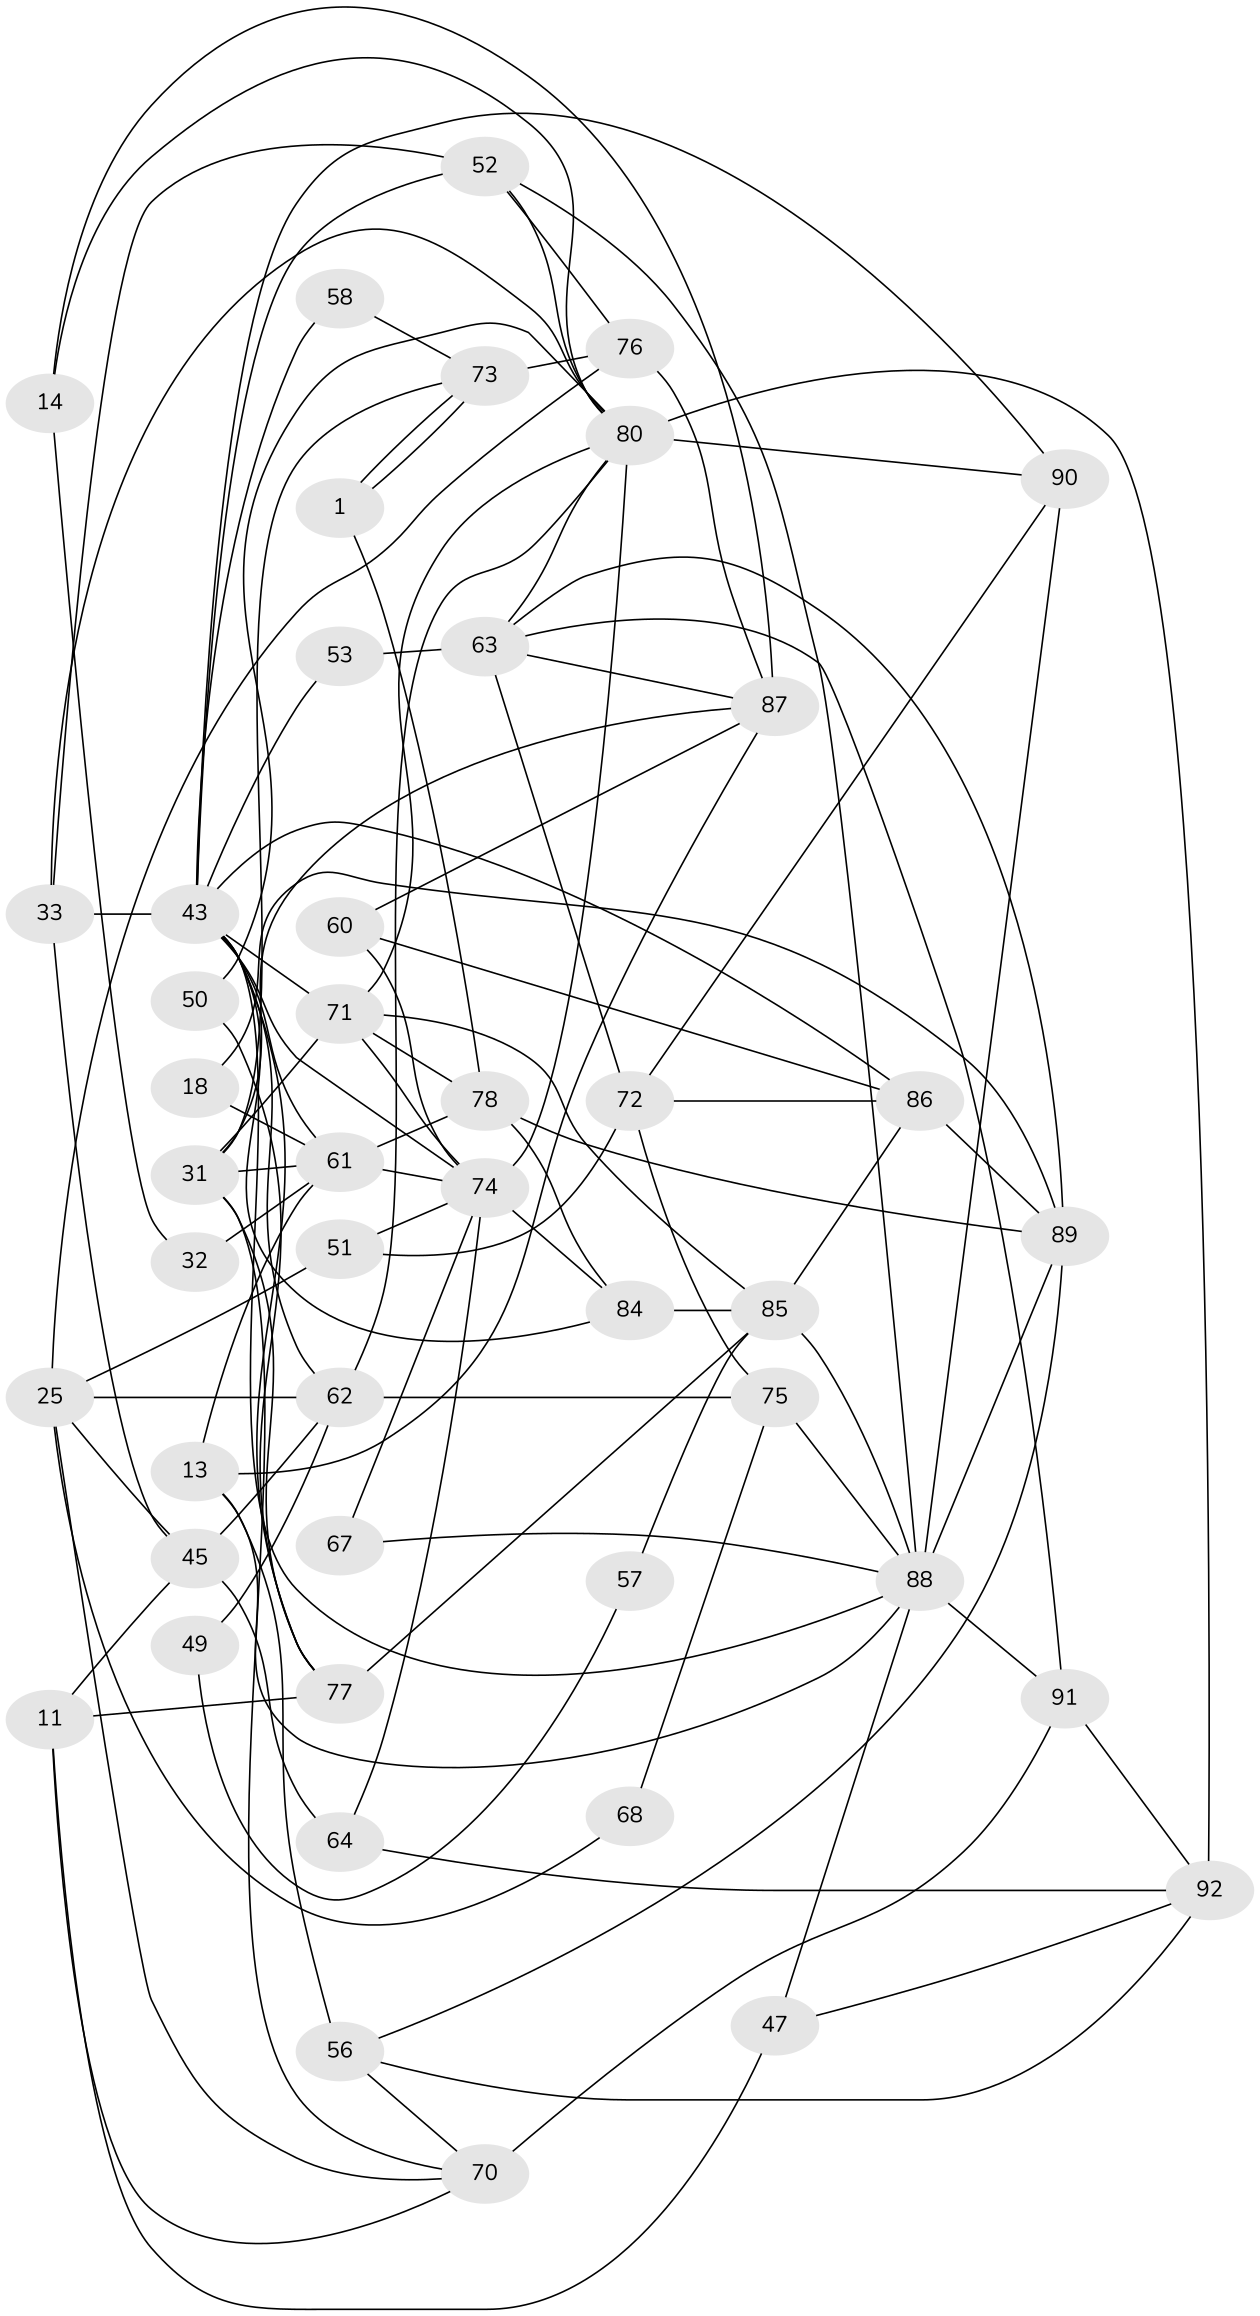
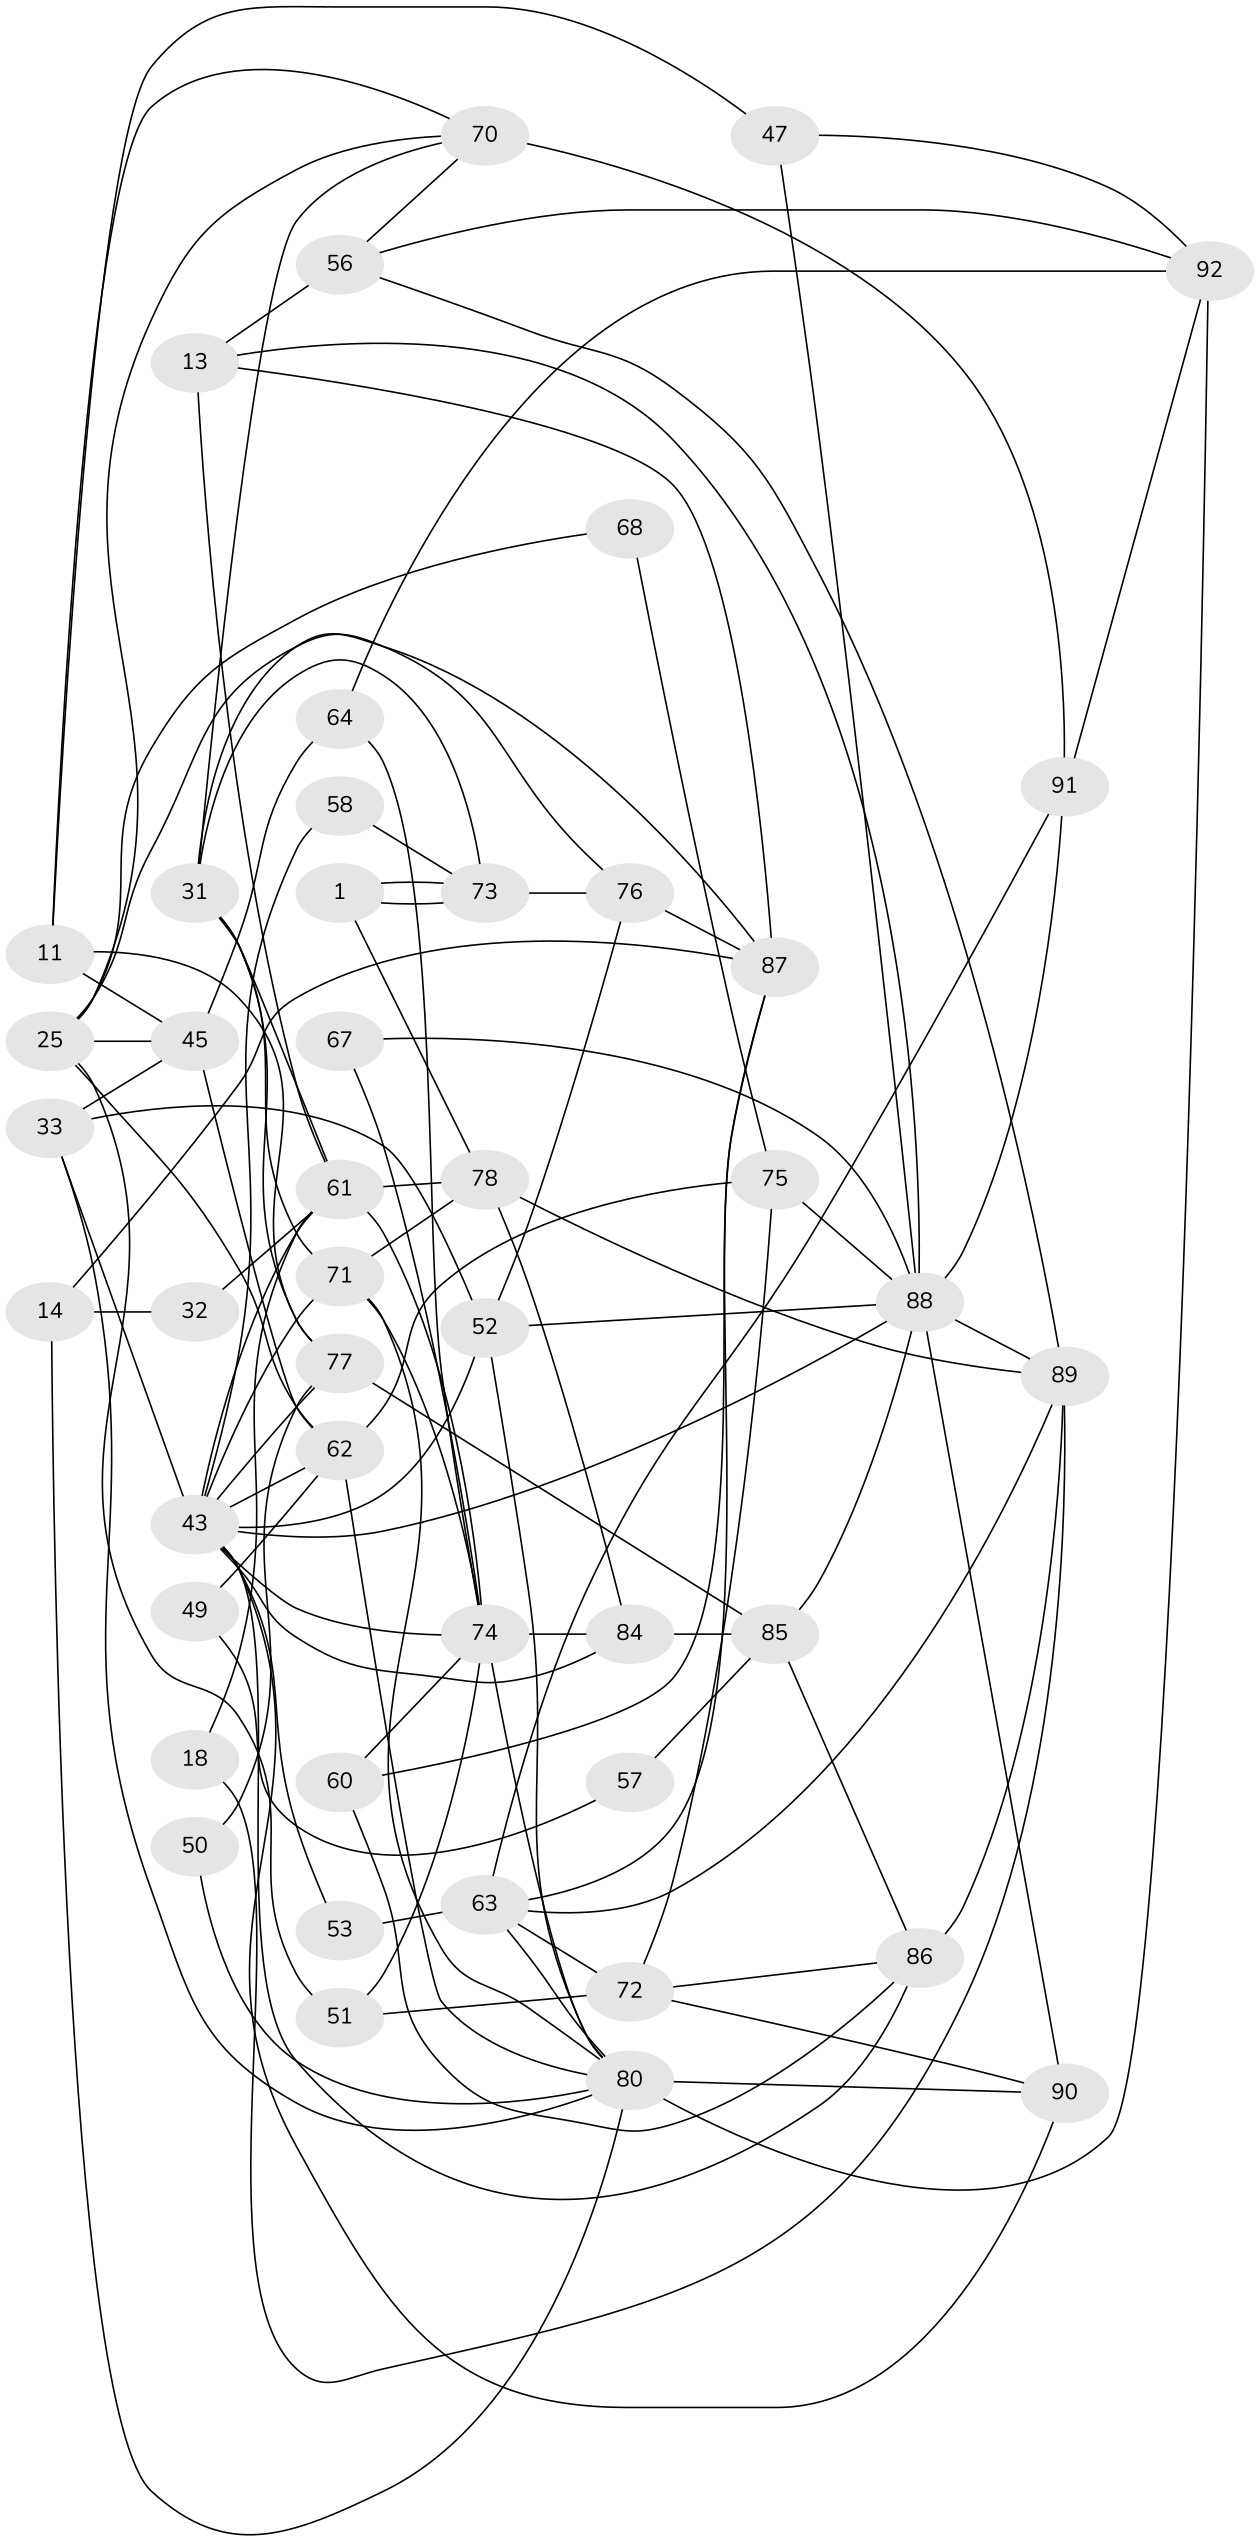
(574, 1127) -> none
